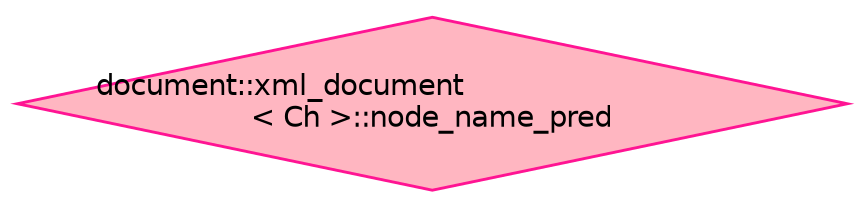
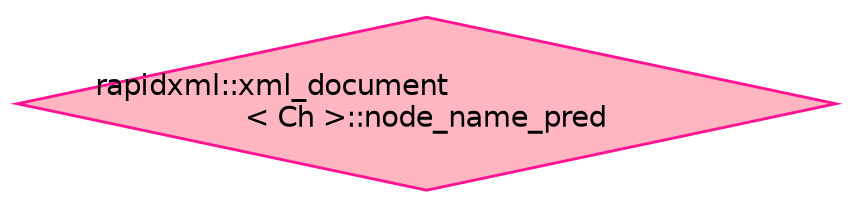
(432, 104) -> (427, 104)
